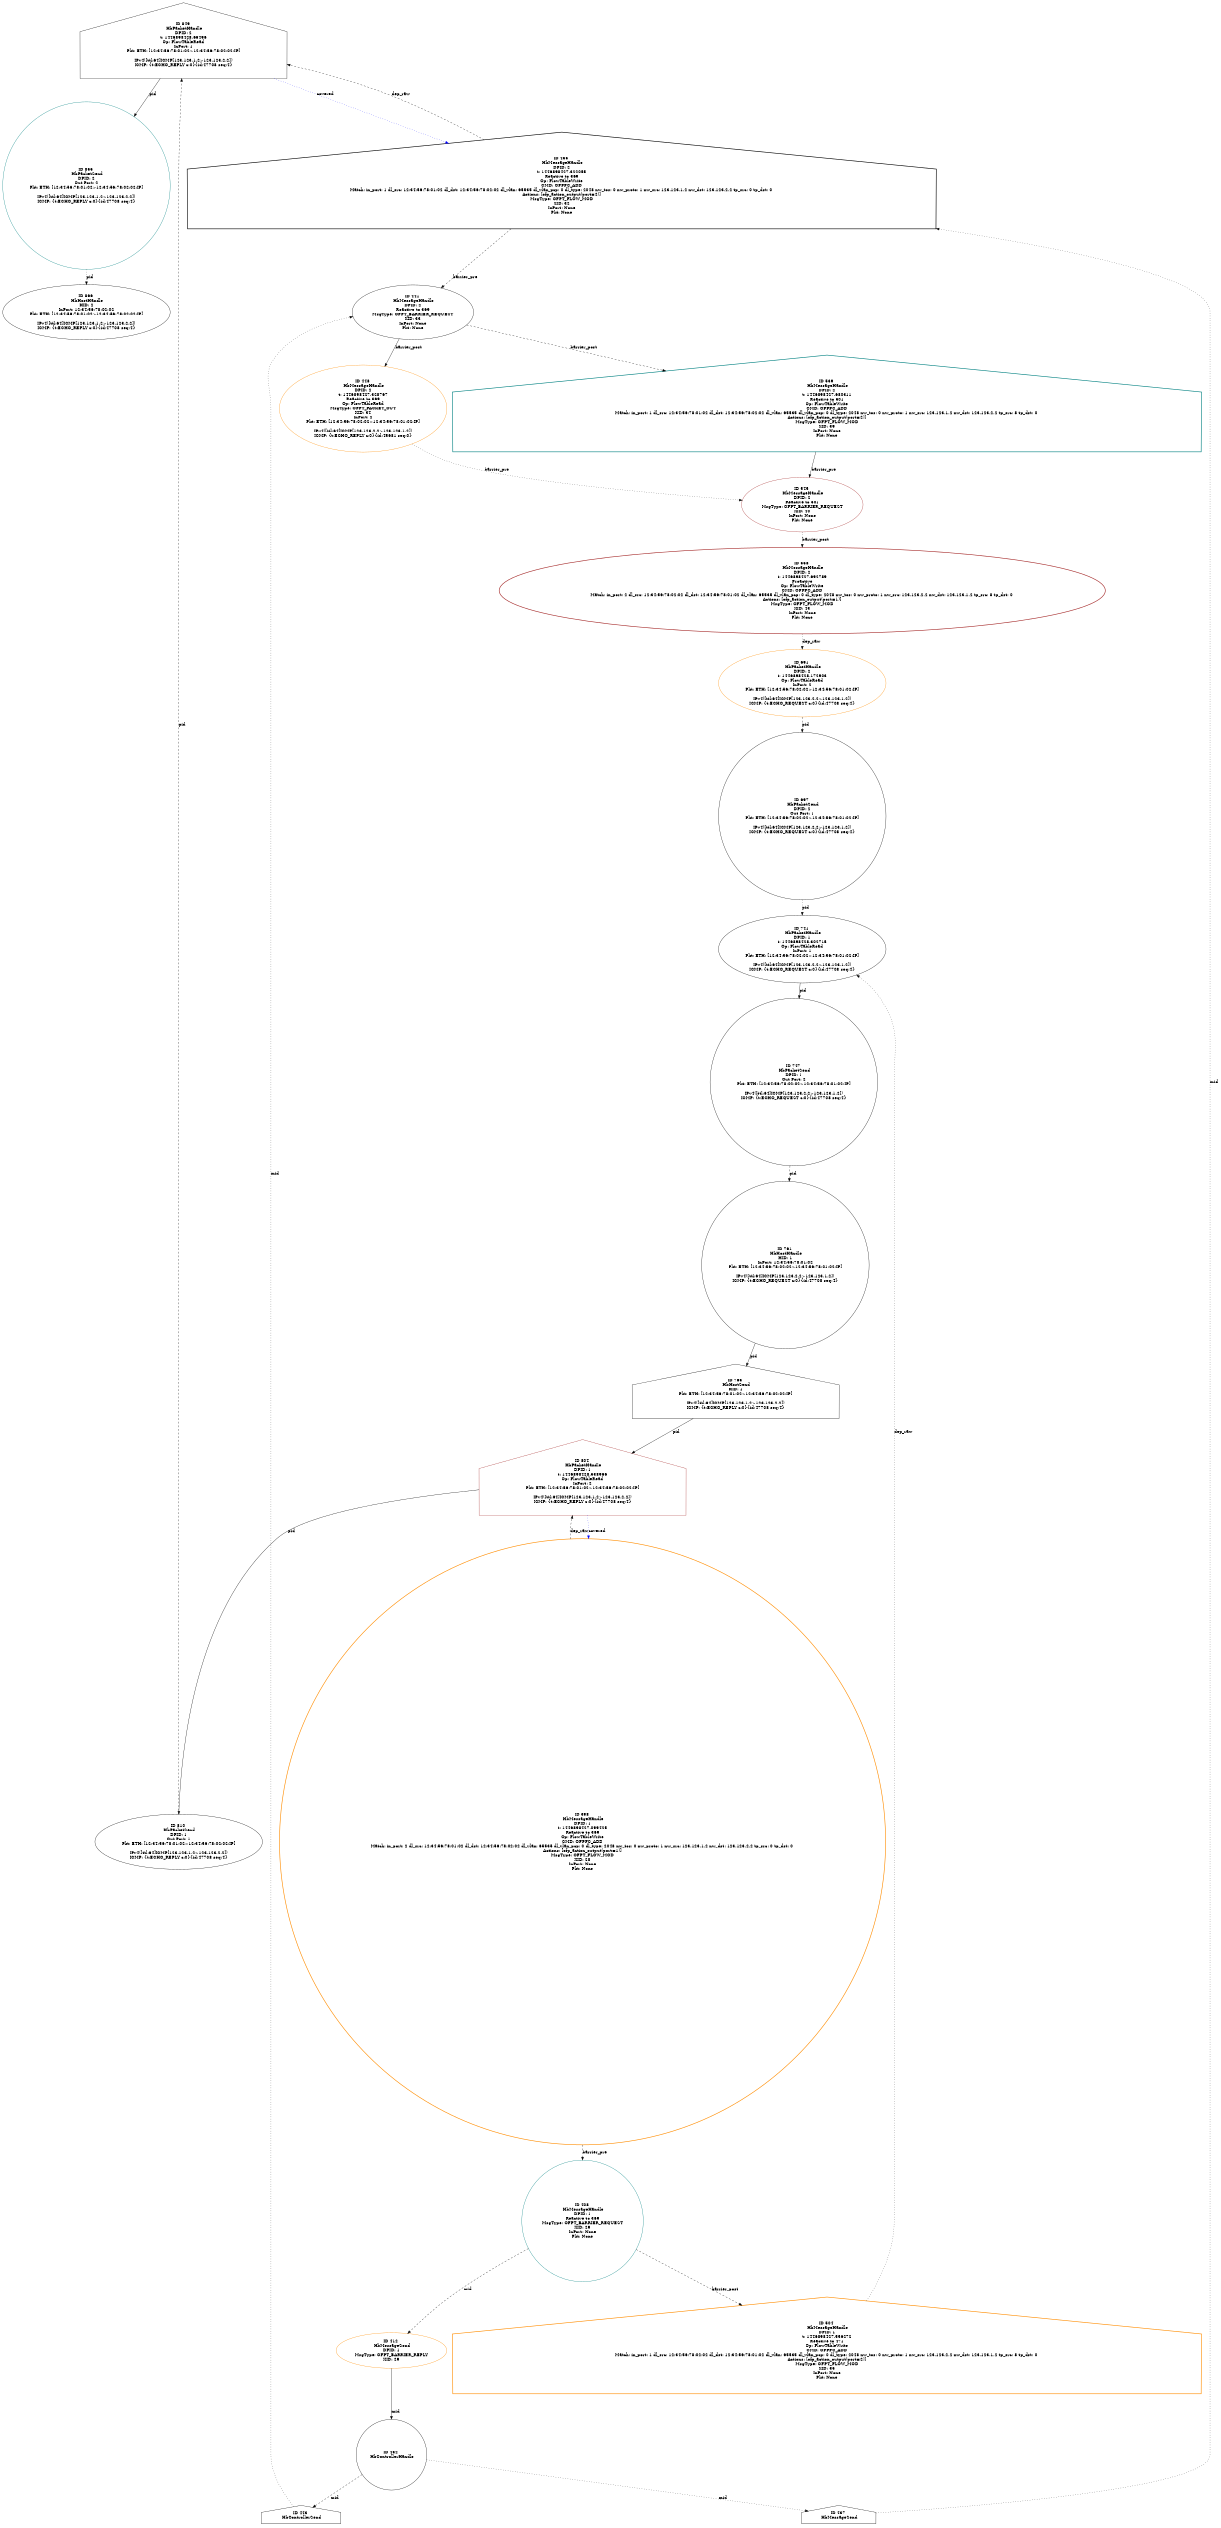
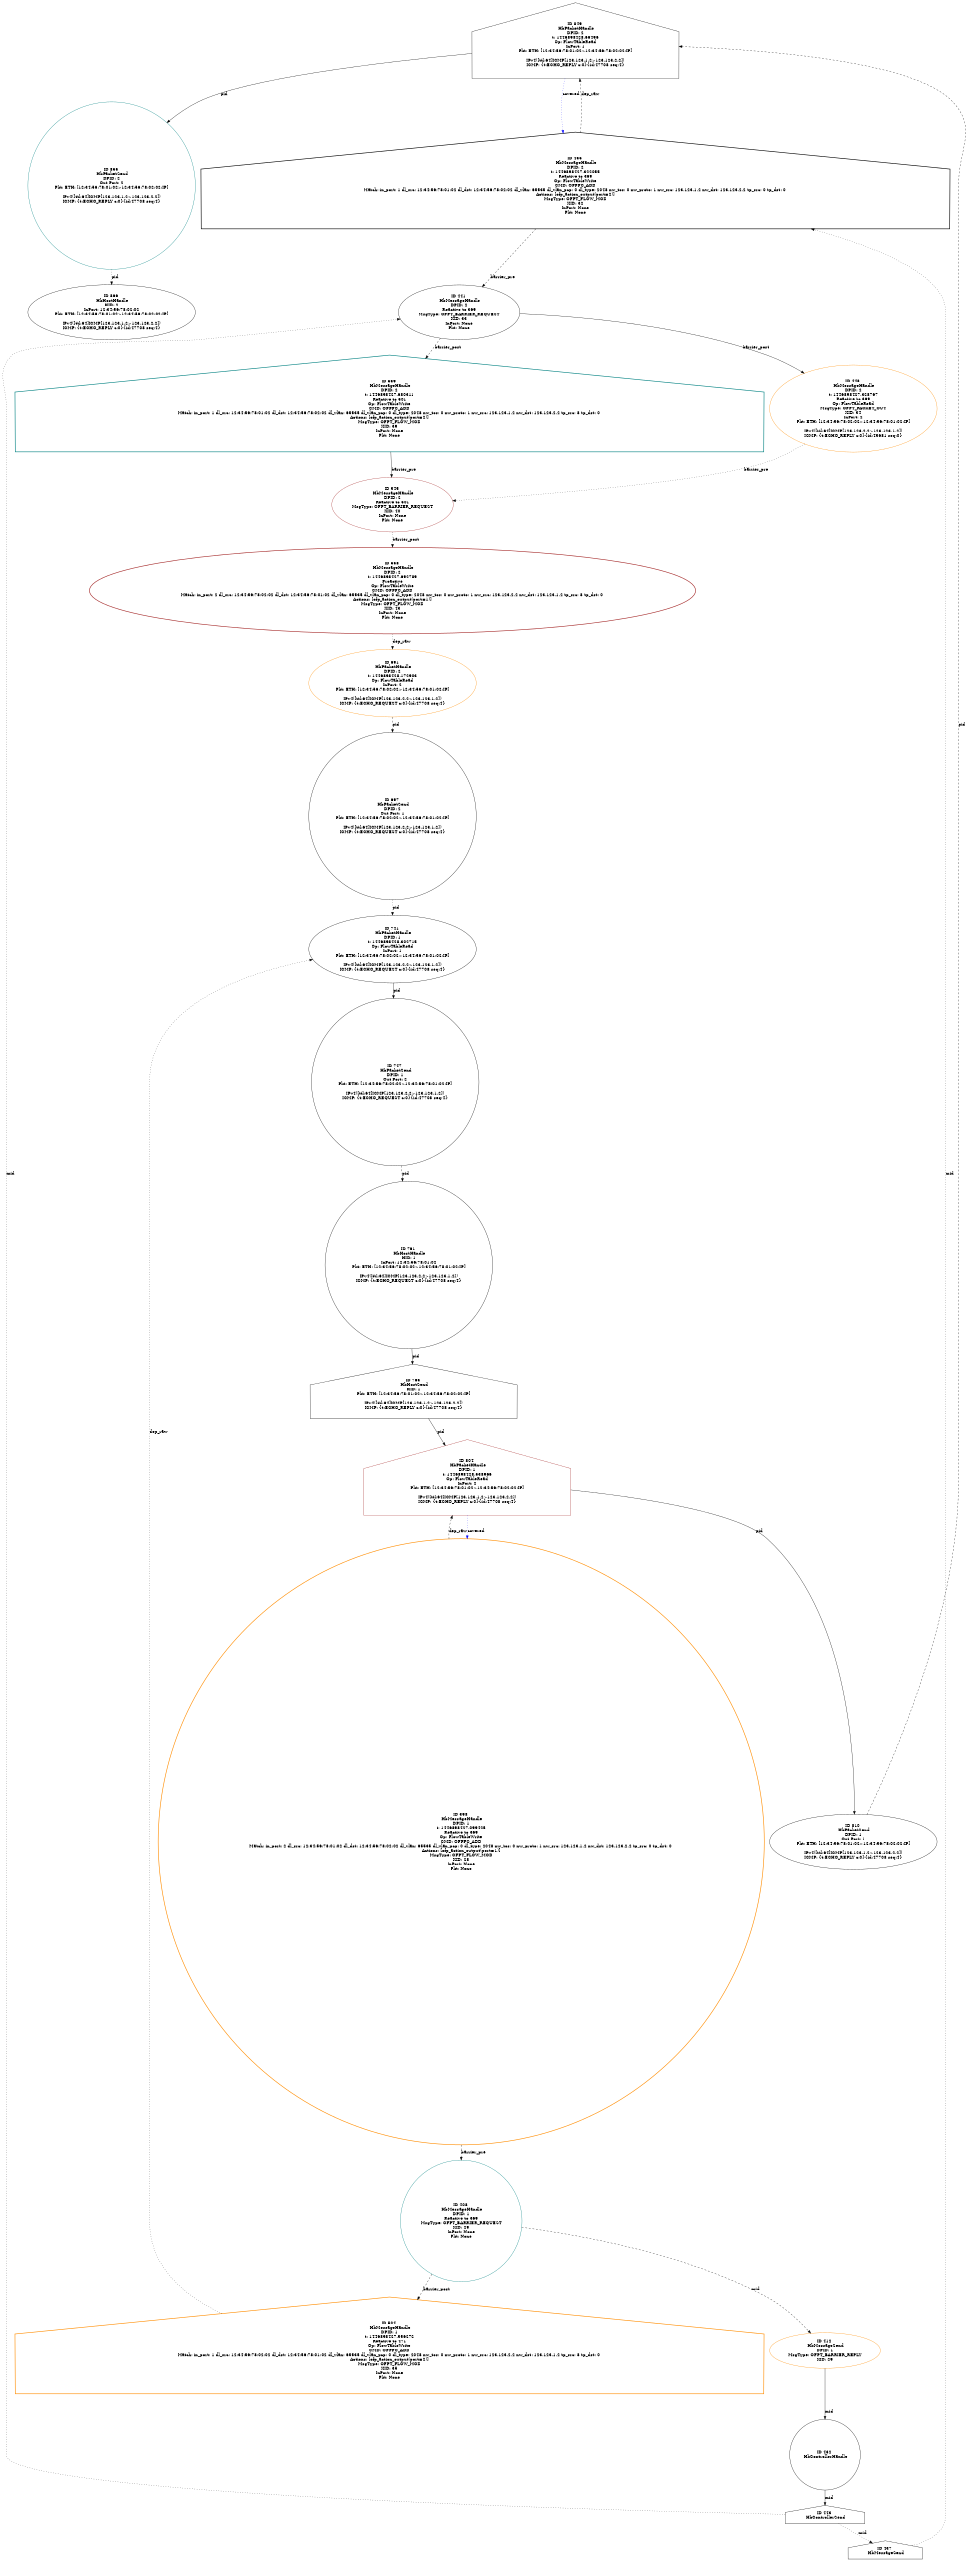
(616, 2485) -> (854, 2533)
(339, 2490) -> (825, 2496)
